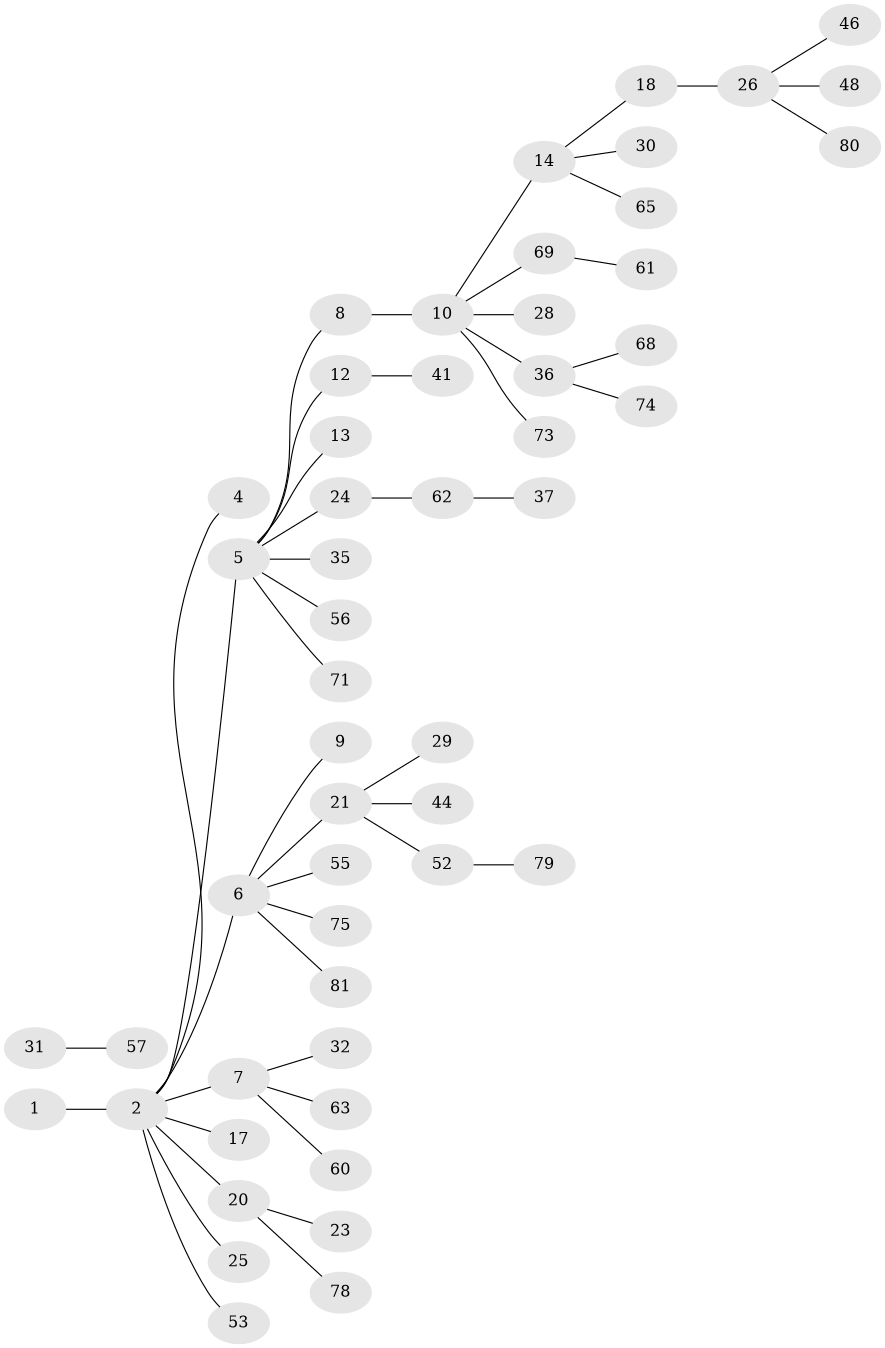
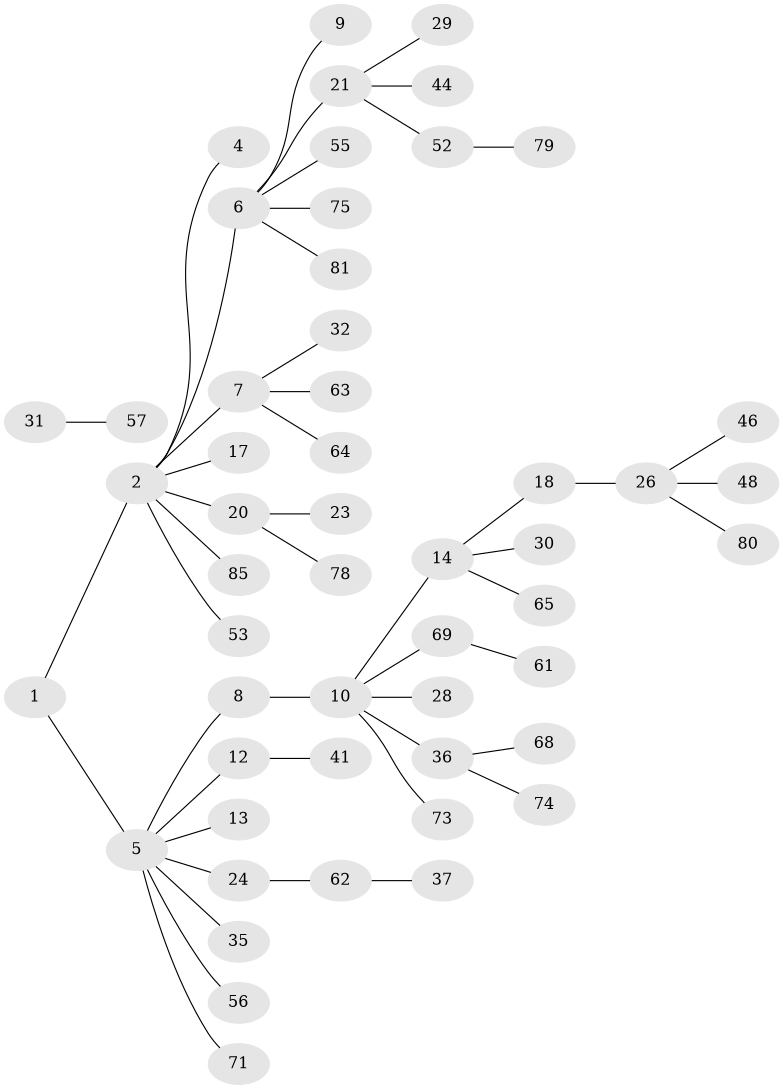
(207, 839) -> (86, 774)
(341, 1170) -> (341, 453)
(239, 1262) -> (239, 575)
